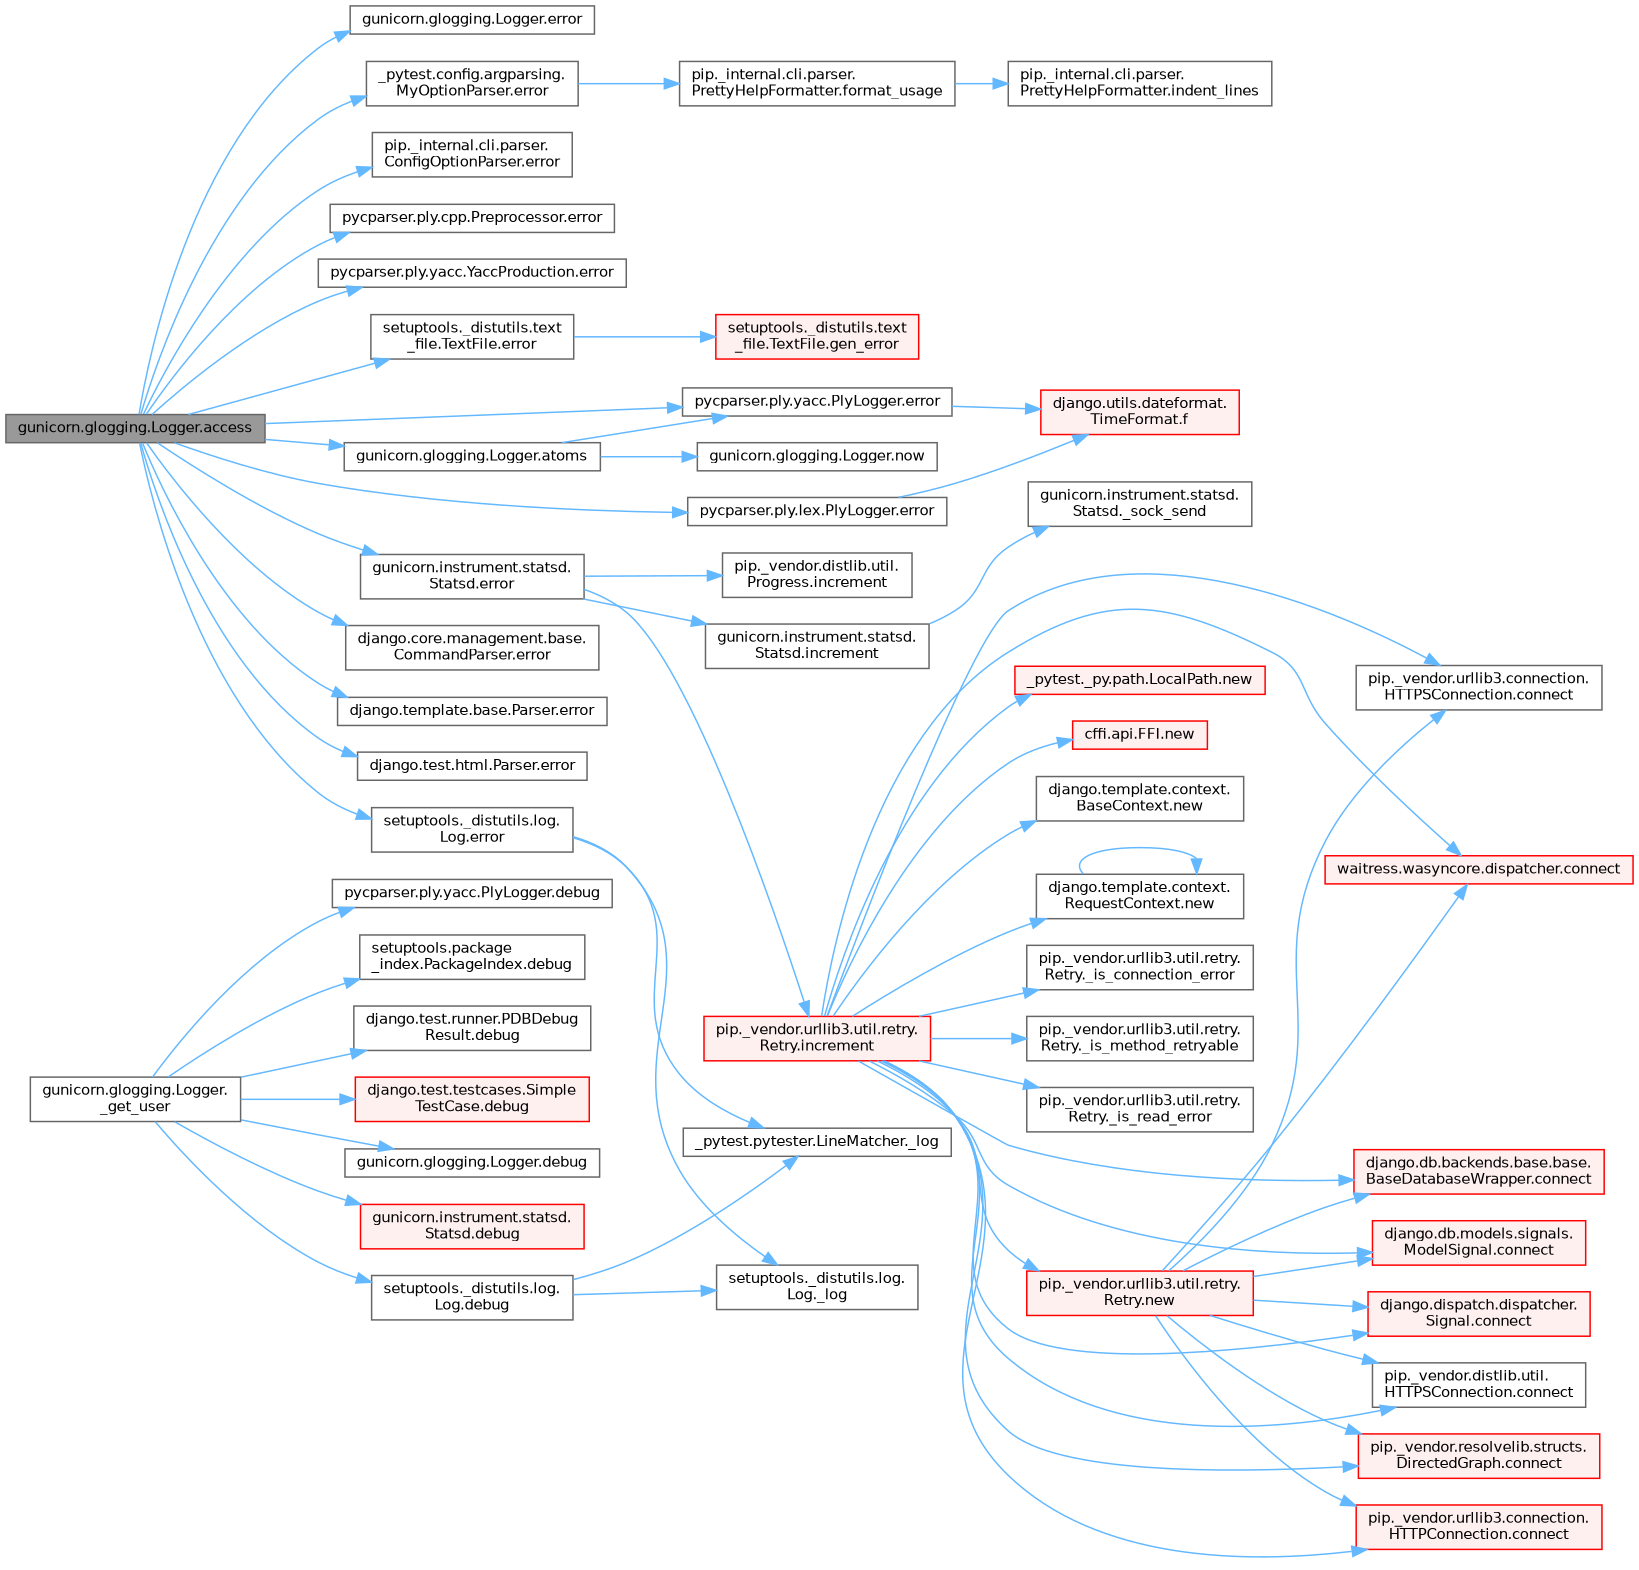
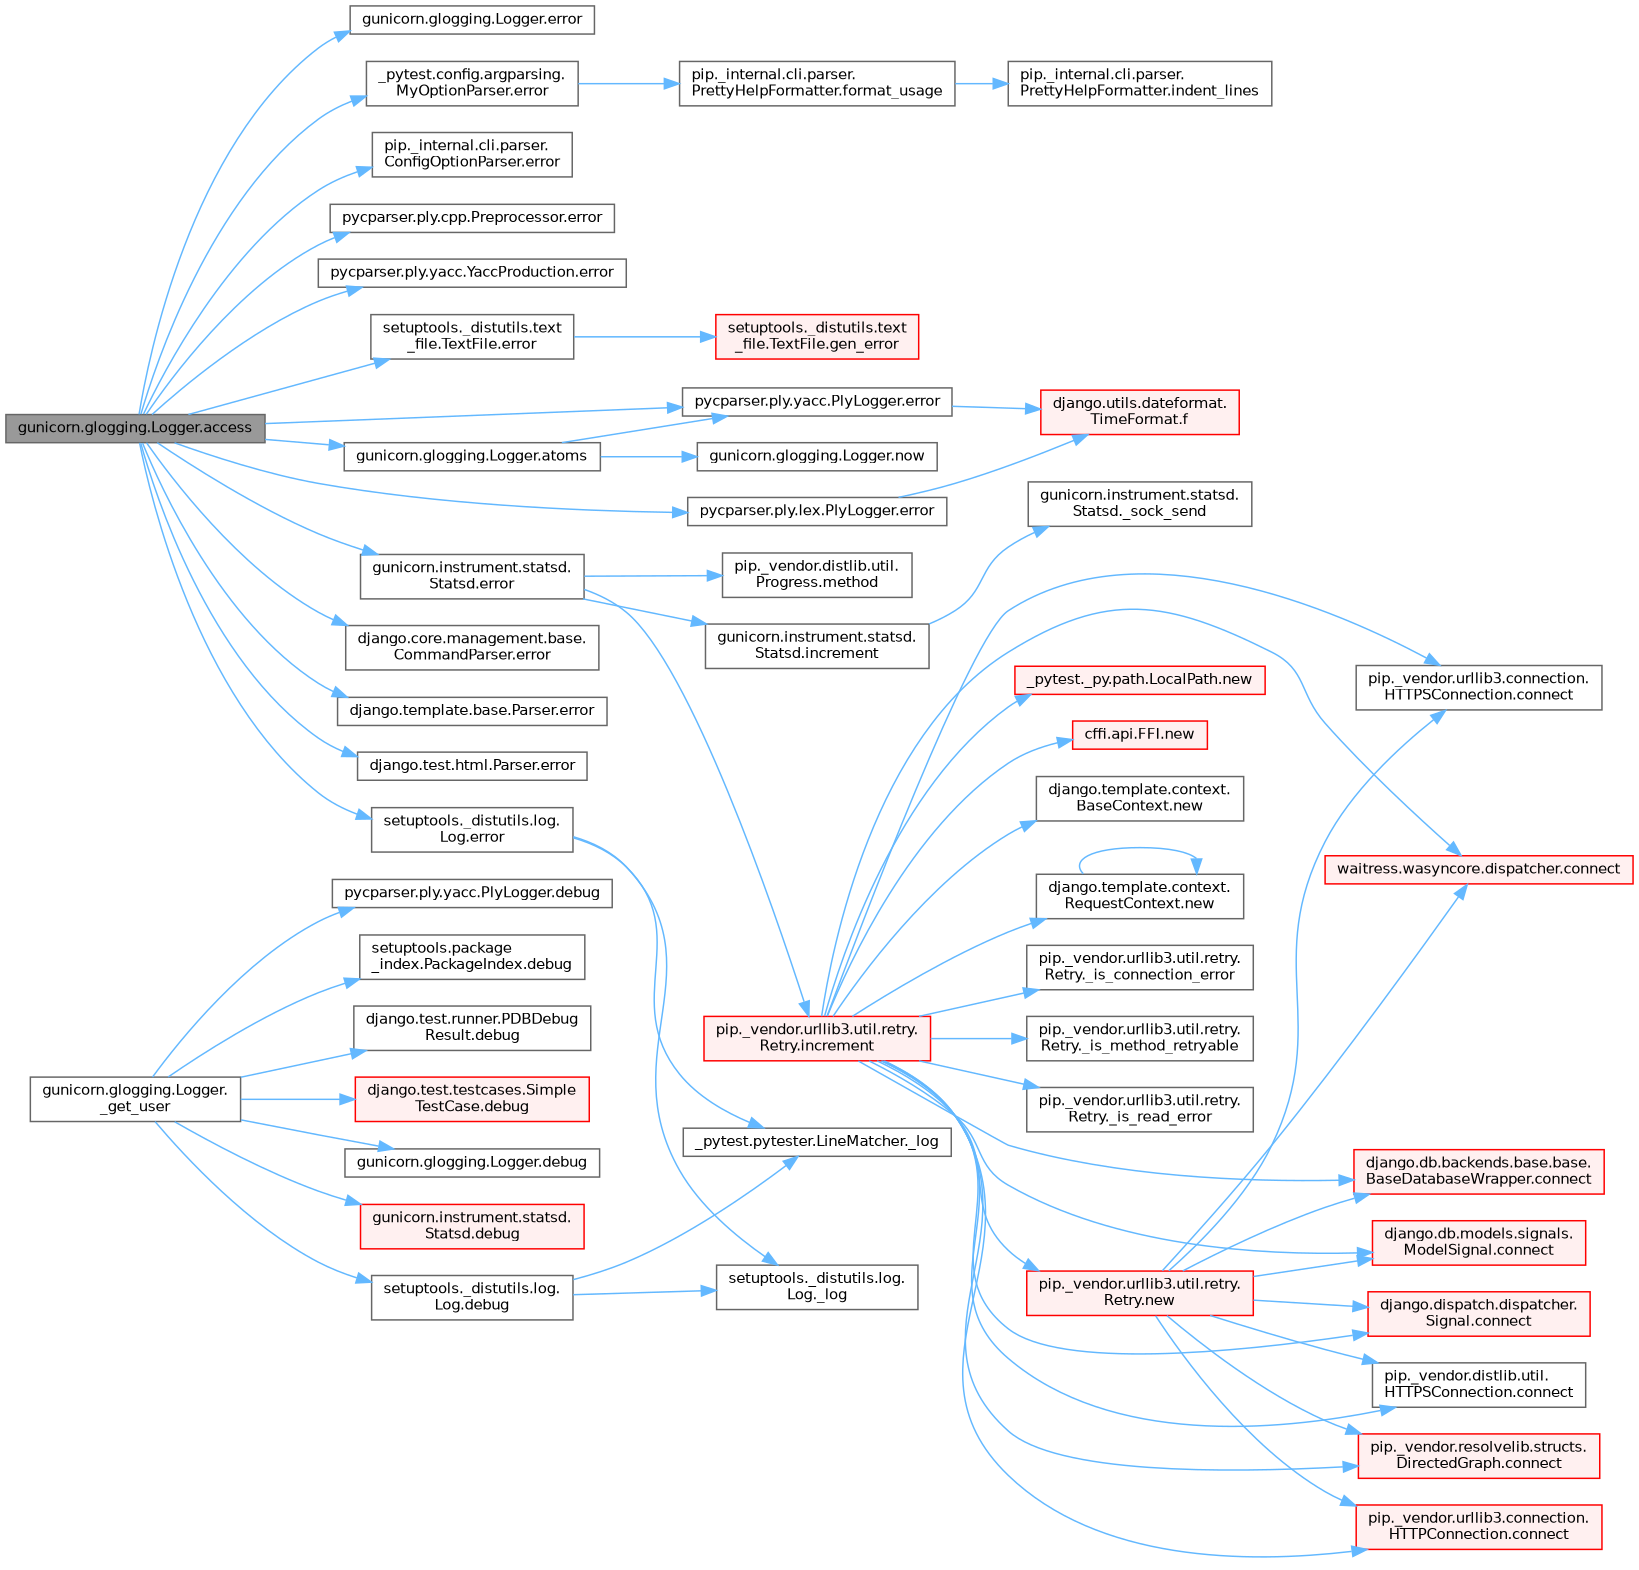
(817, 575) -> (817, 575)
